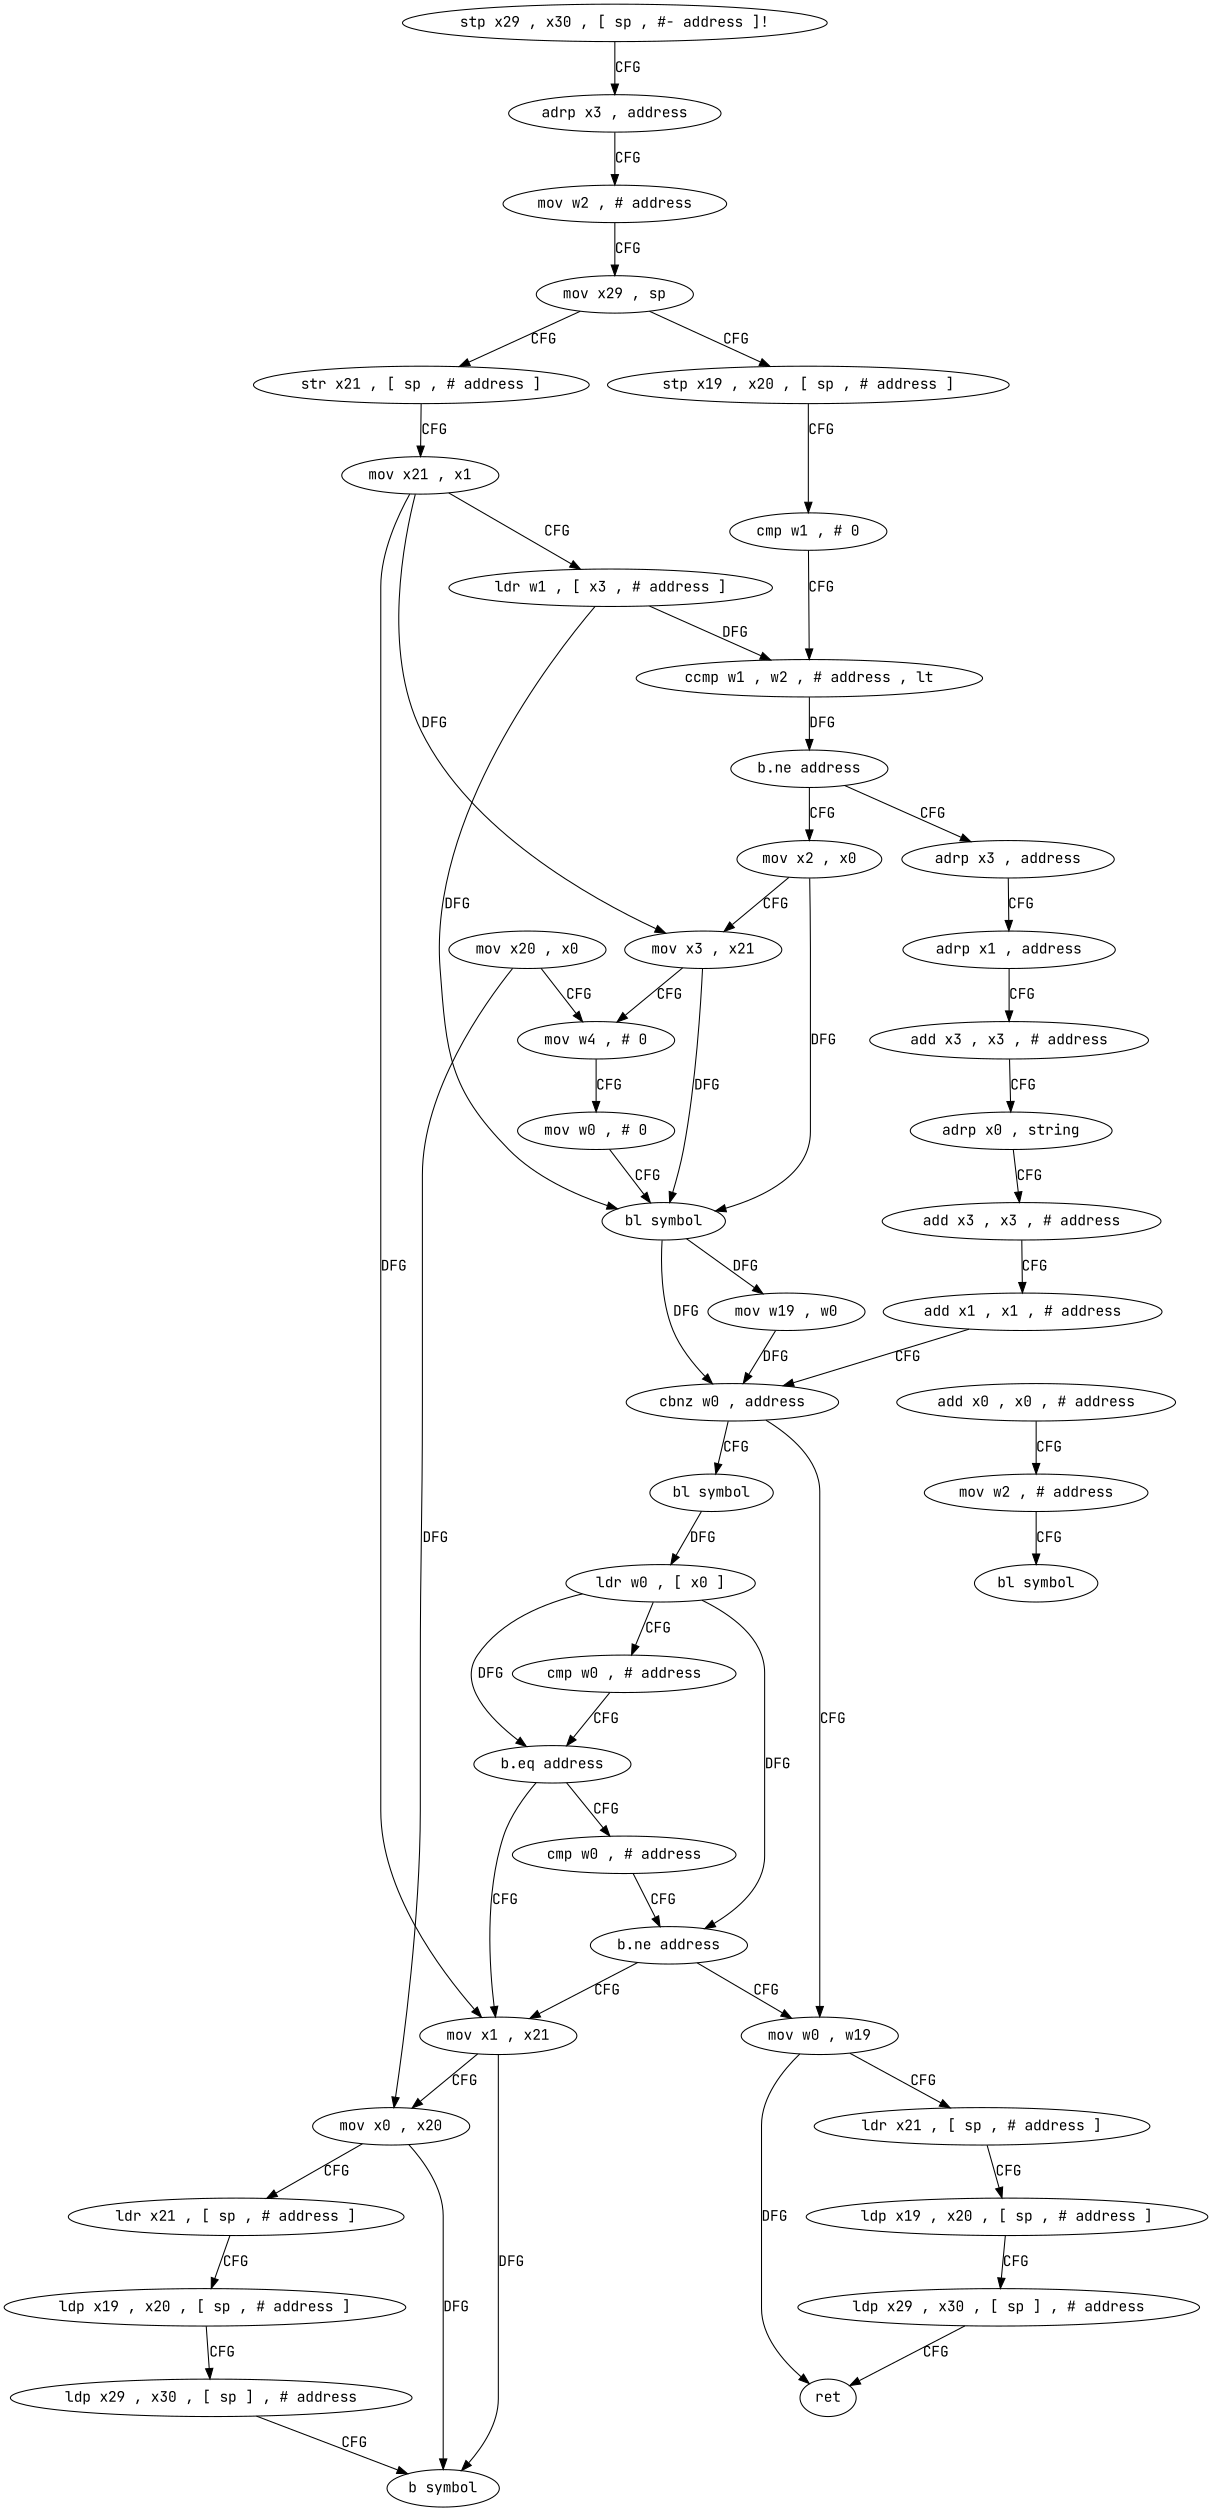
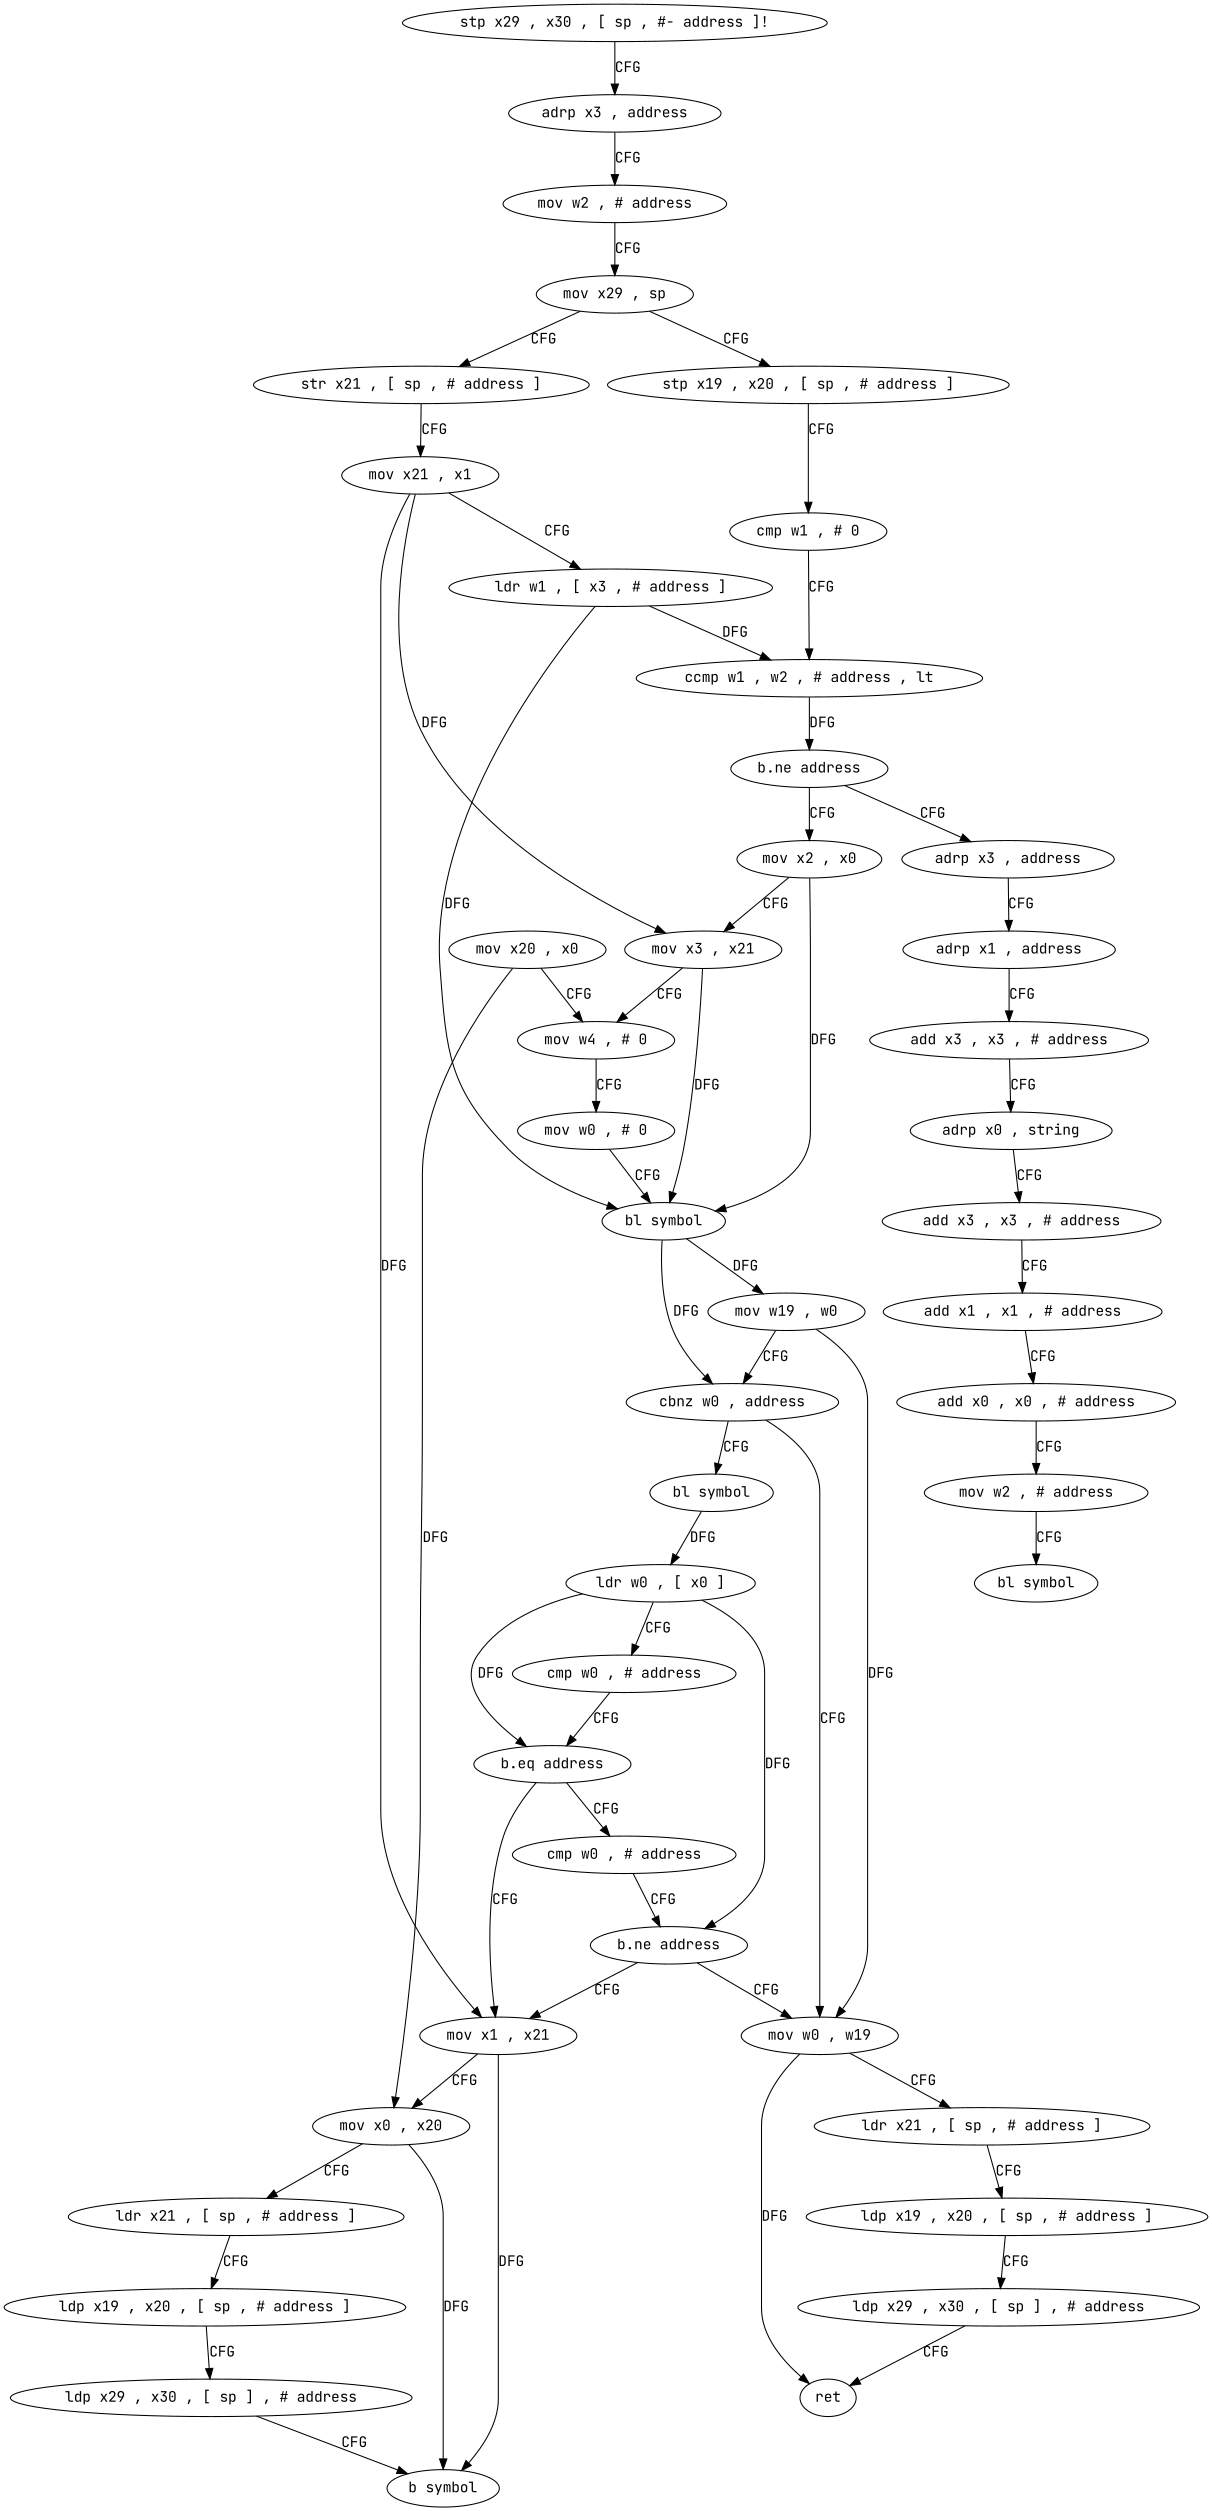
(881, 1356) -> (1029, 1352)
(776, 1357) -> (776, 1357)
none -> (868, 1662)
